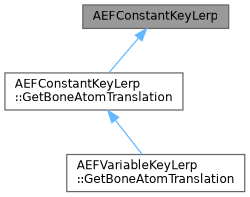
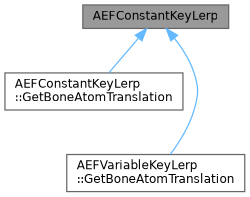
(129, 137) -> (197, 96)
